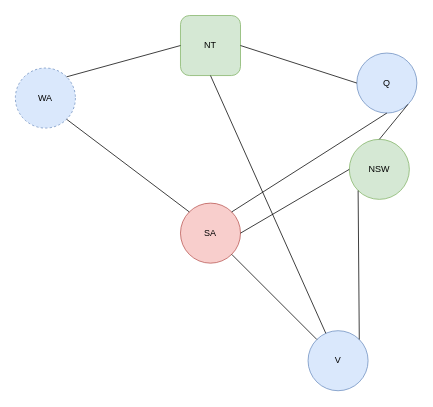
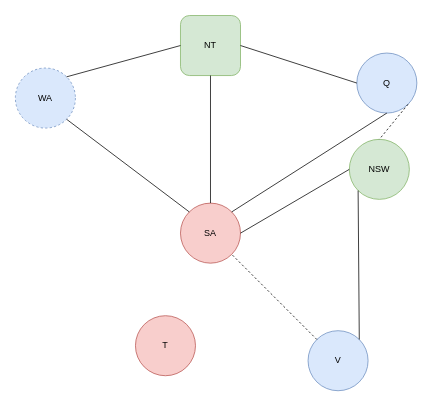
(394, 121) -> (394, 121)
(268, 204) -> (210, 139)
(274, 297) -> (274, 297)
none -> (165, 345)
